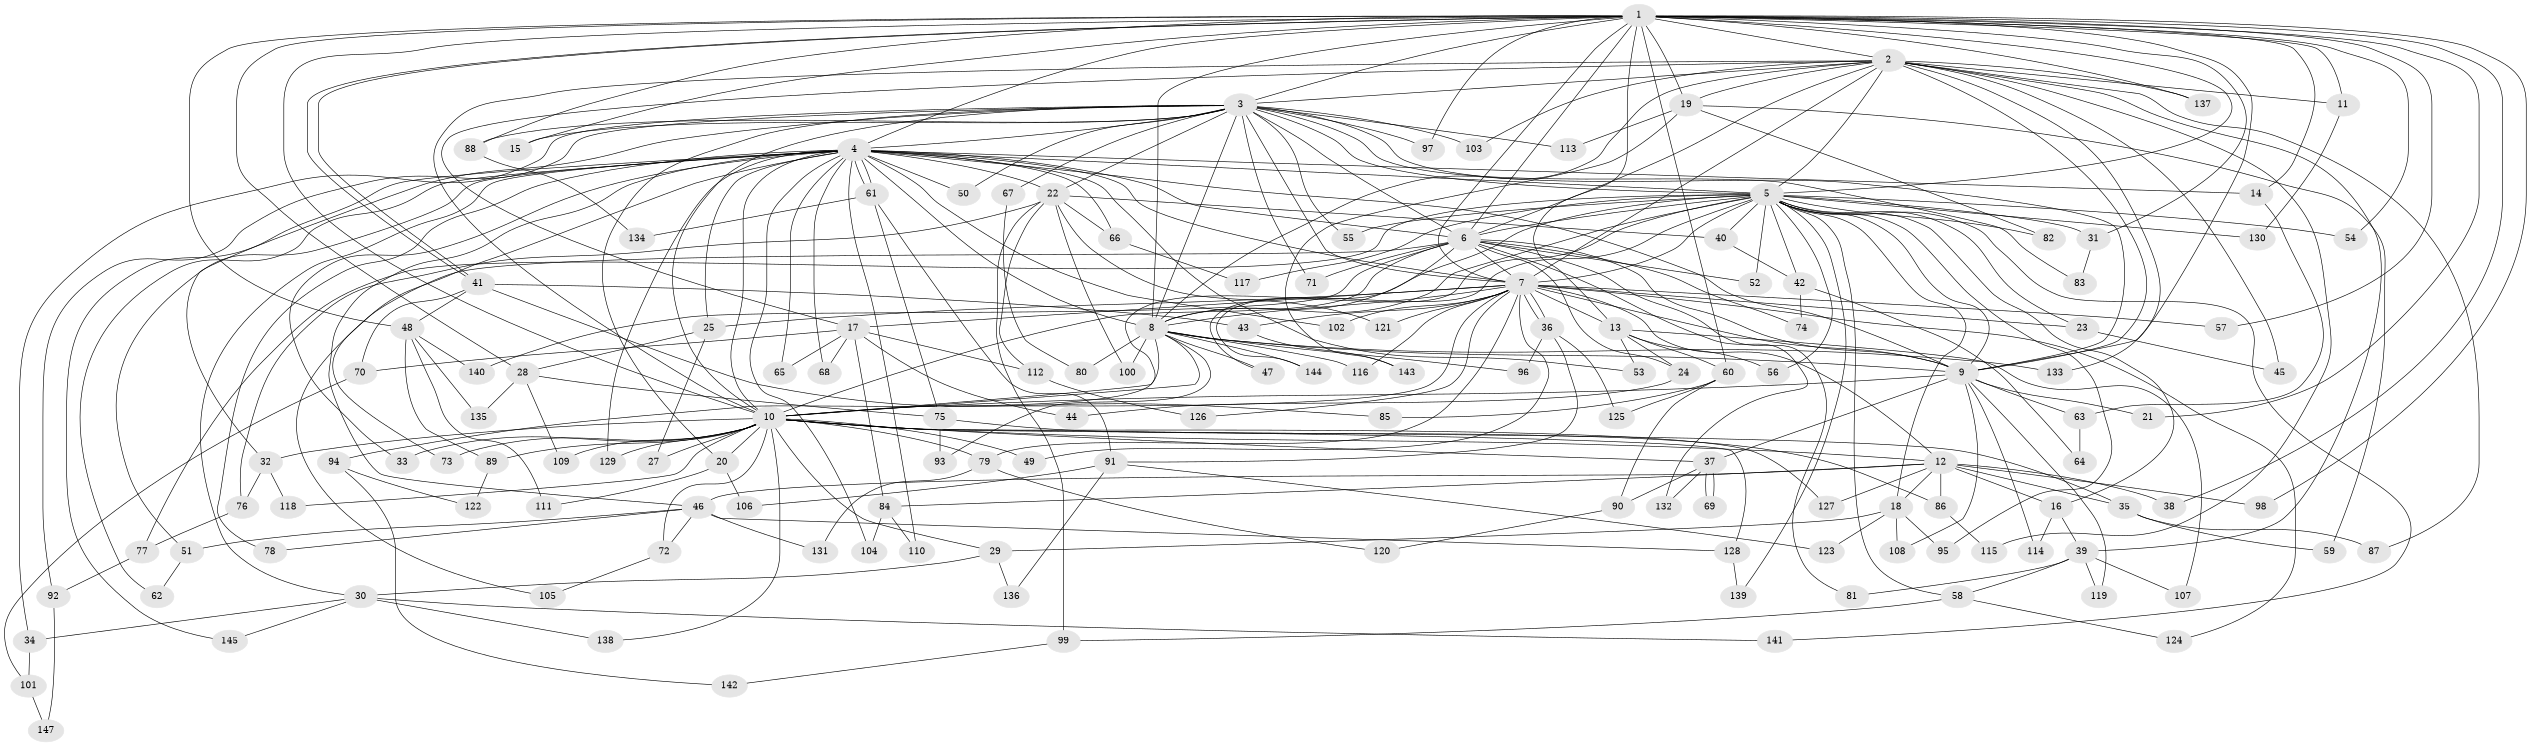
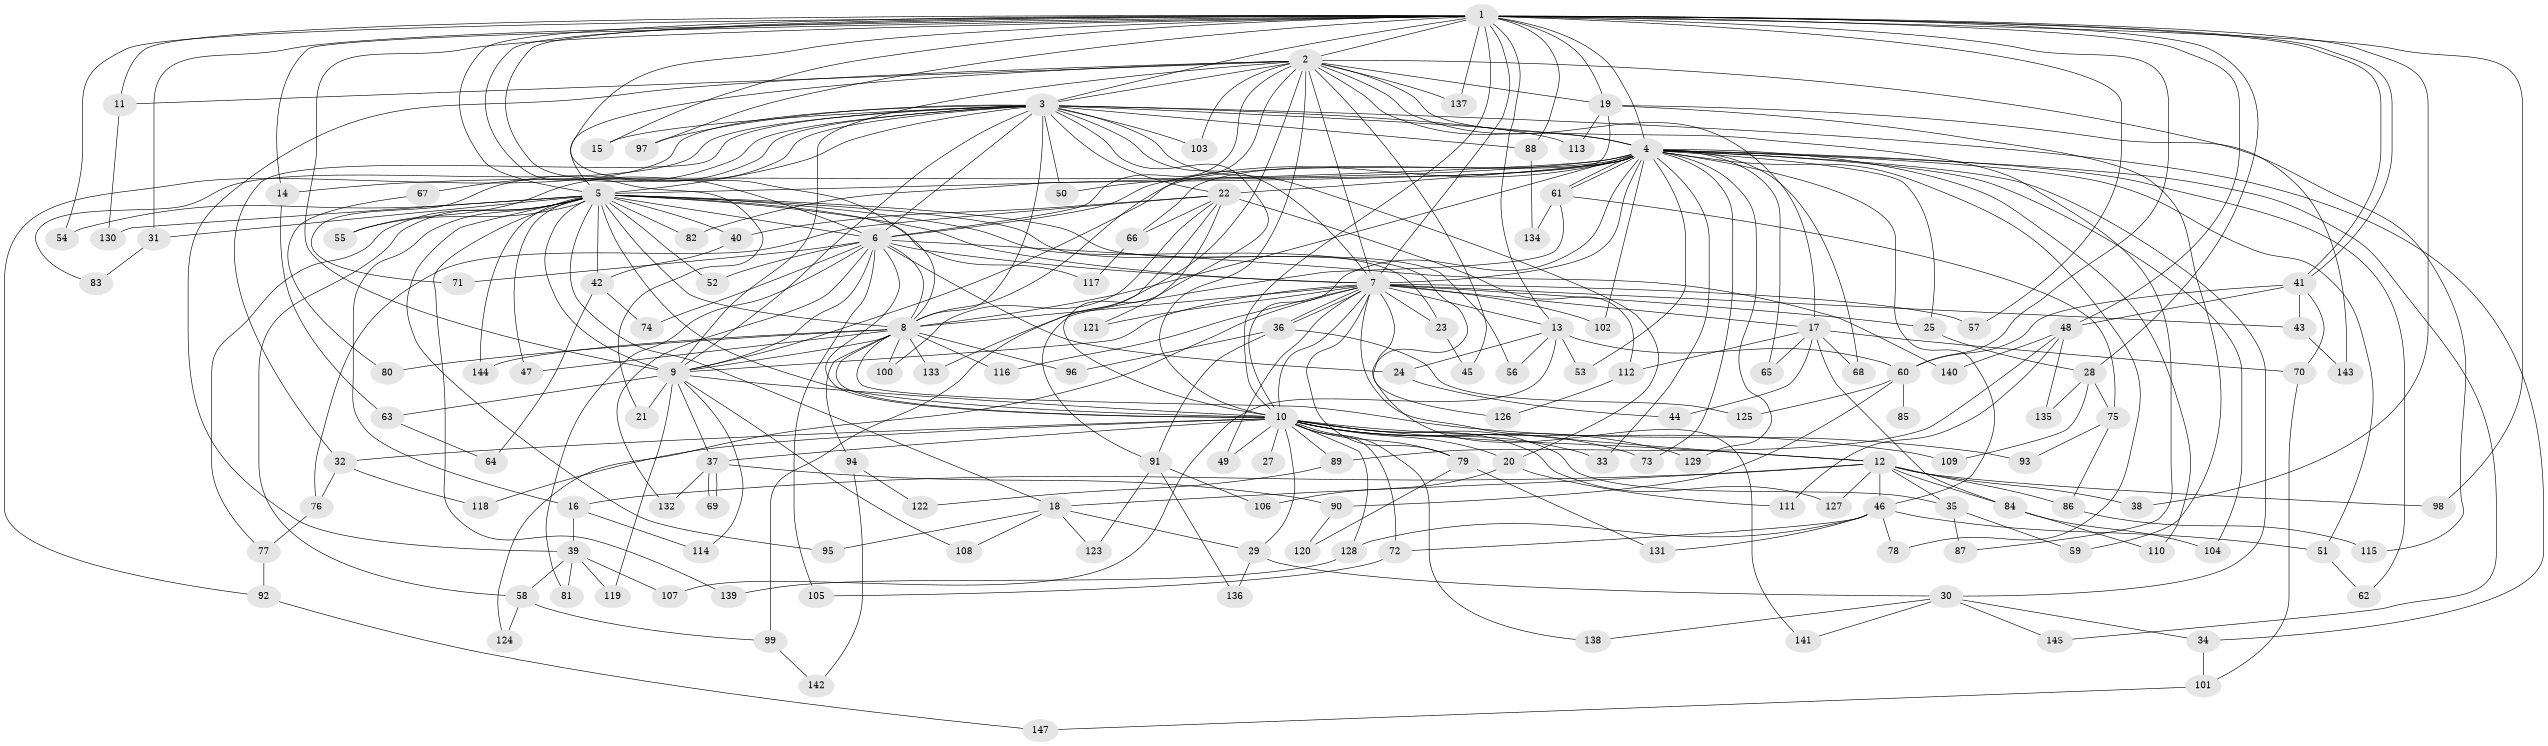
none -> (1458, 133)
(680, 398) -> none
(877, 402) -> (2102, 303)
